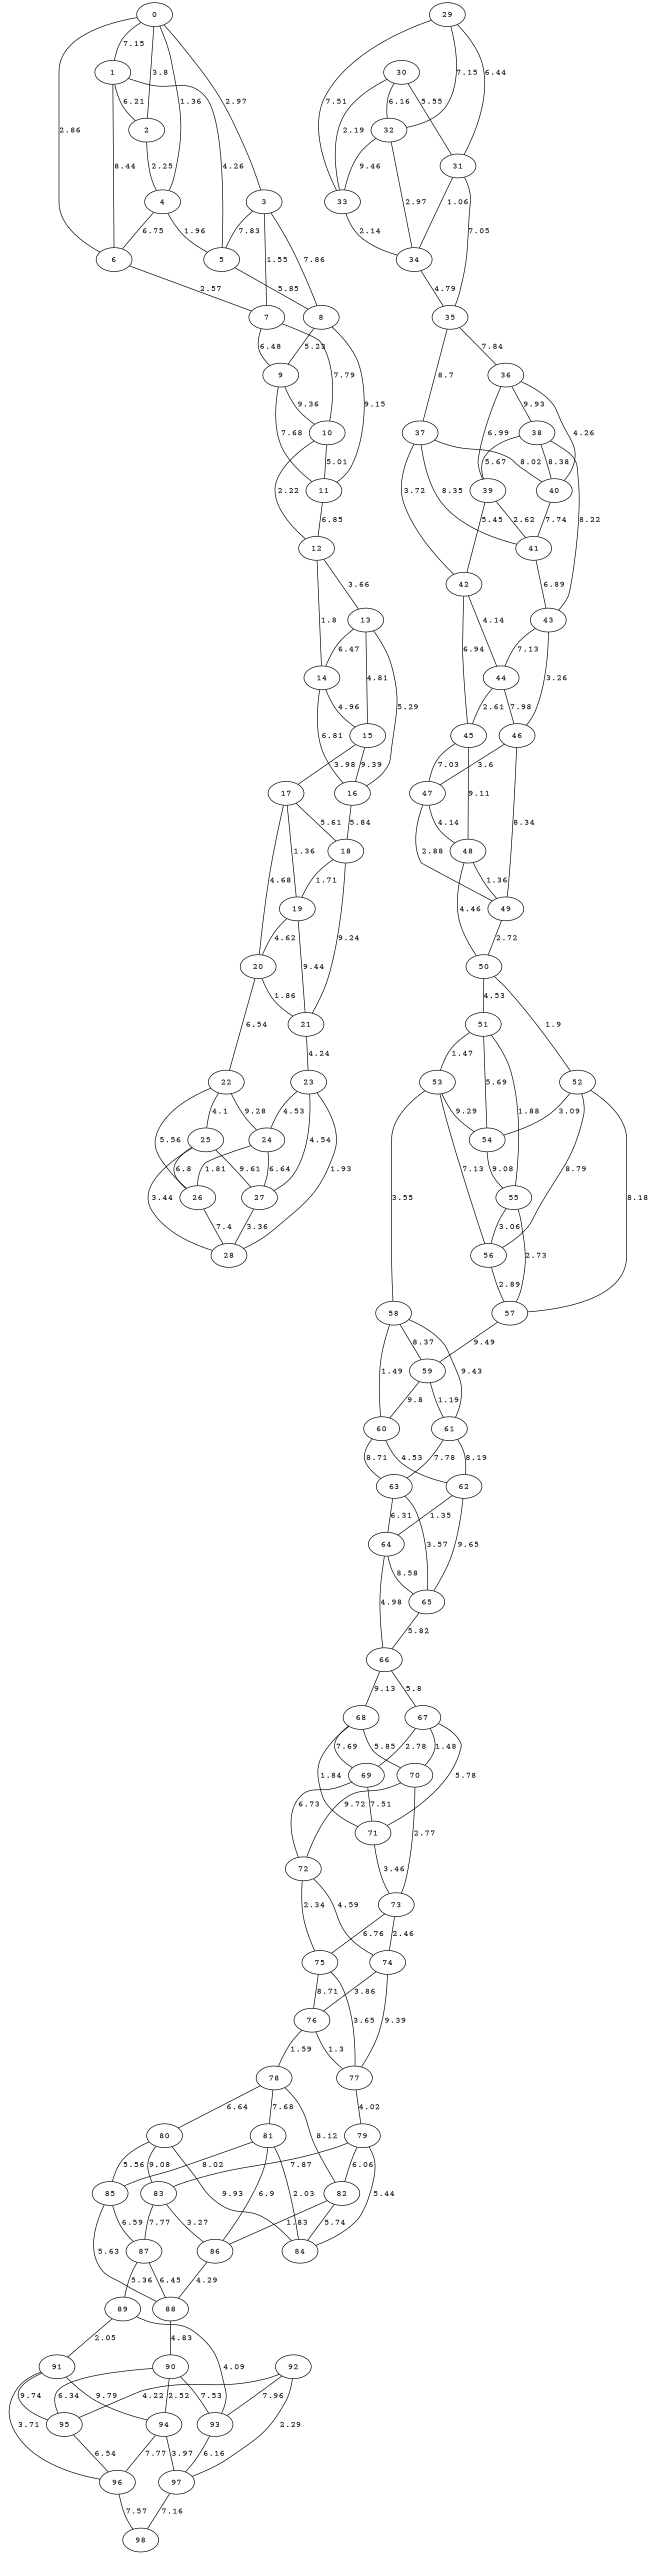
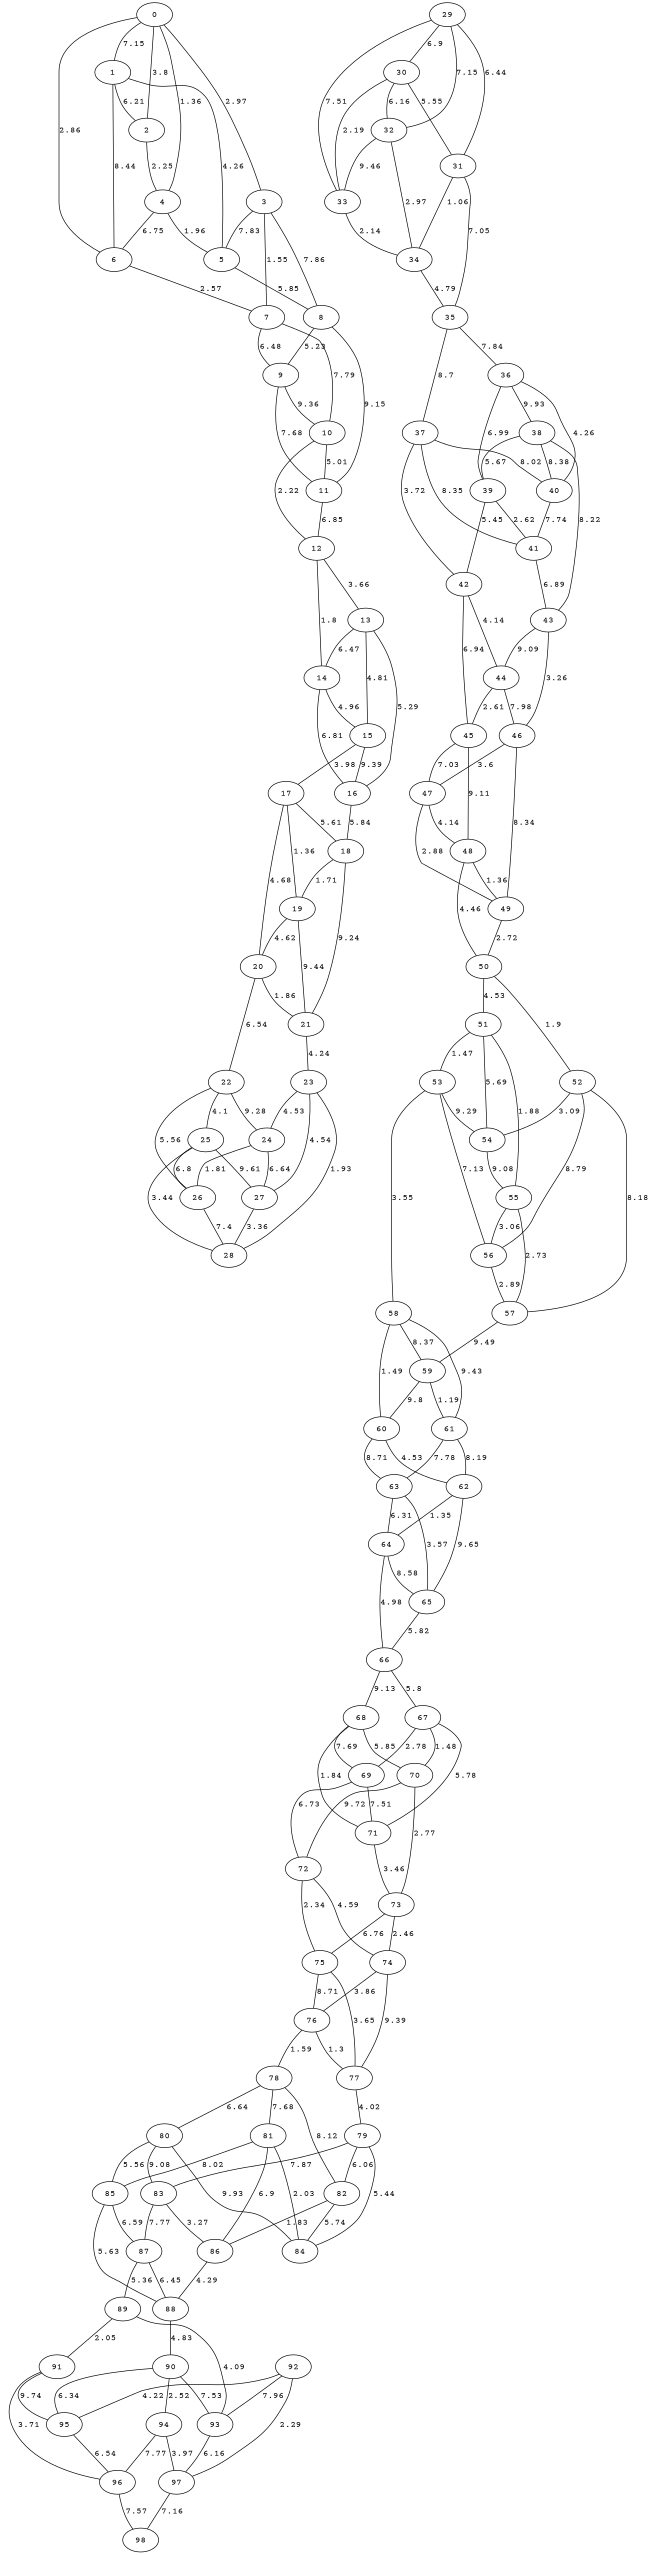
none -> (424, 44)
(528, 649) -> (528, 649)
(99, 2403) -> none
